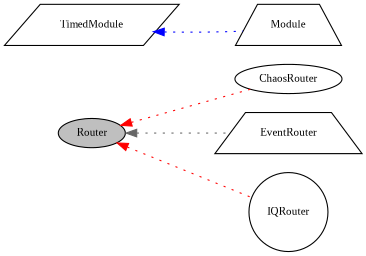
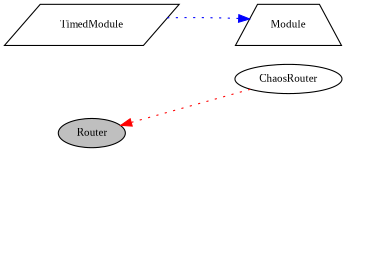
(204, 32) -> (202, 18)
(288, 133) -> none
(288, 212) -> none
